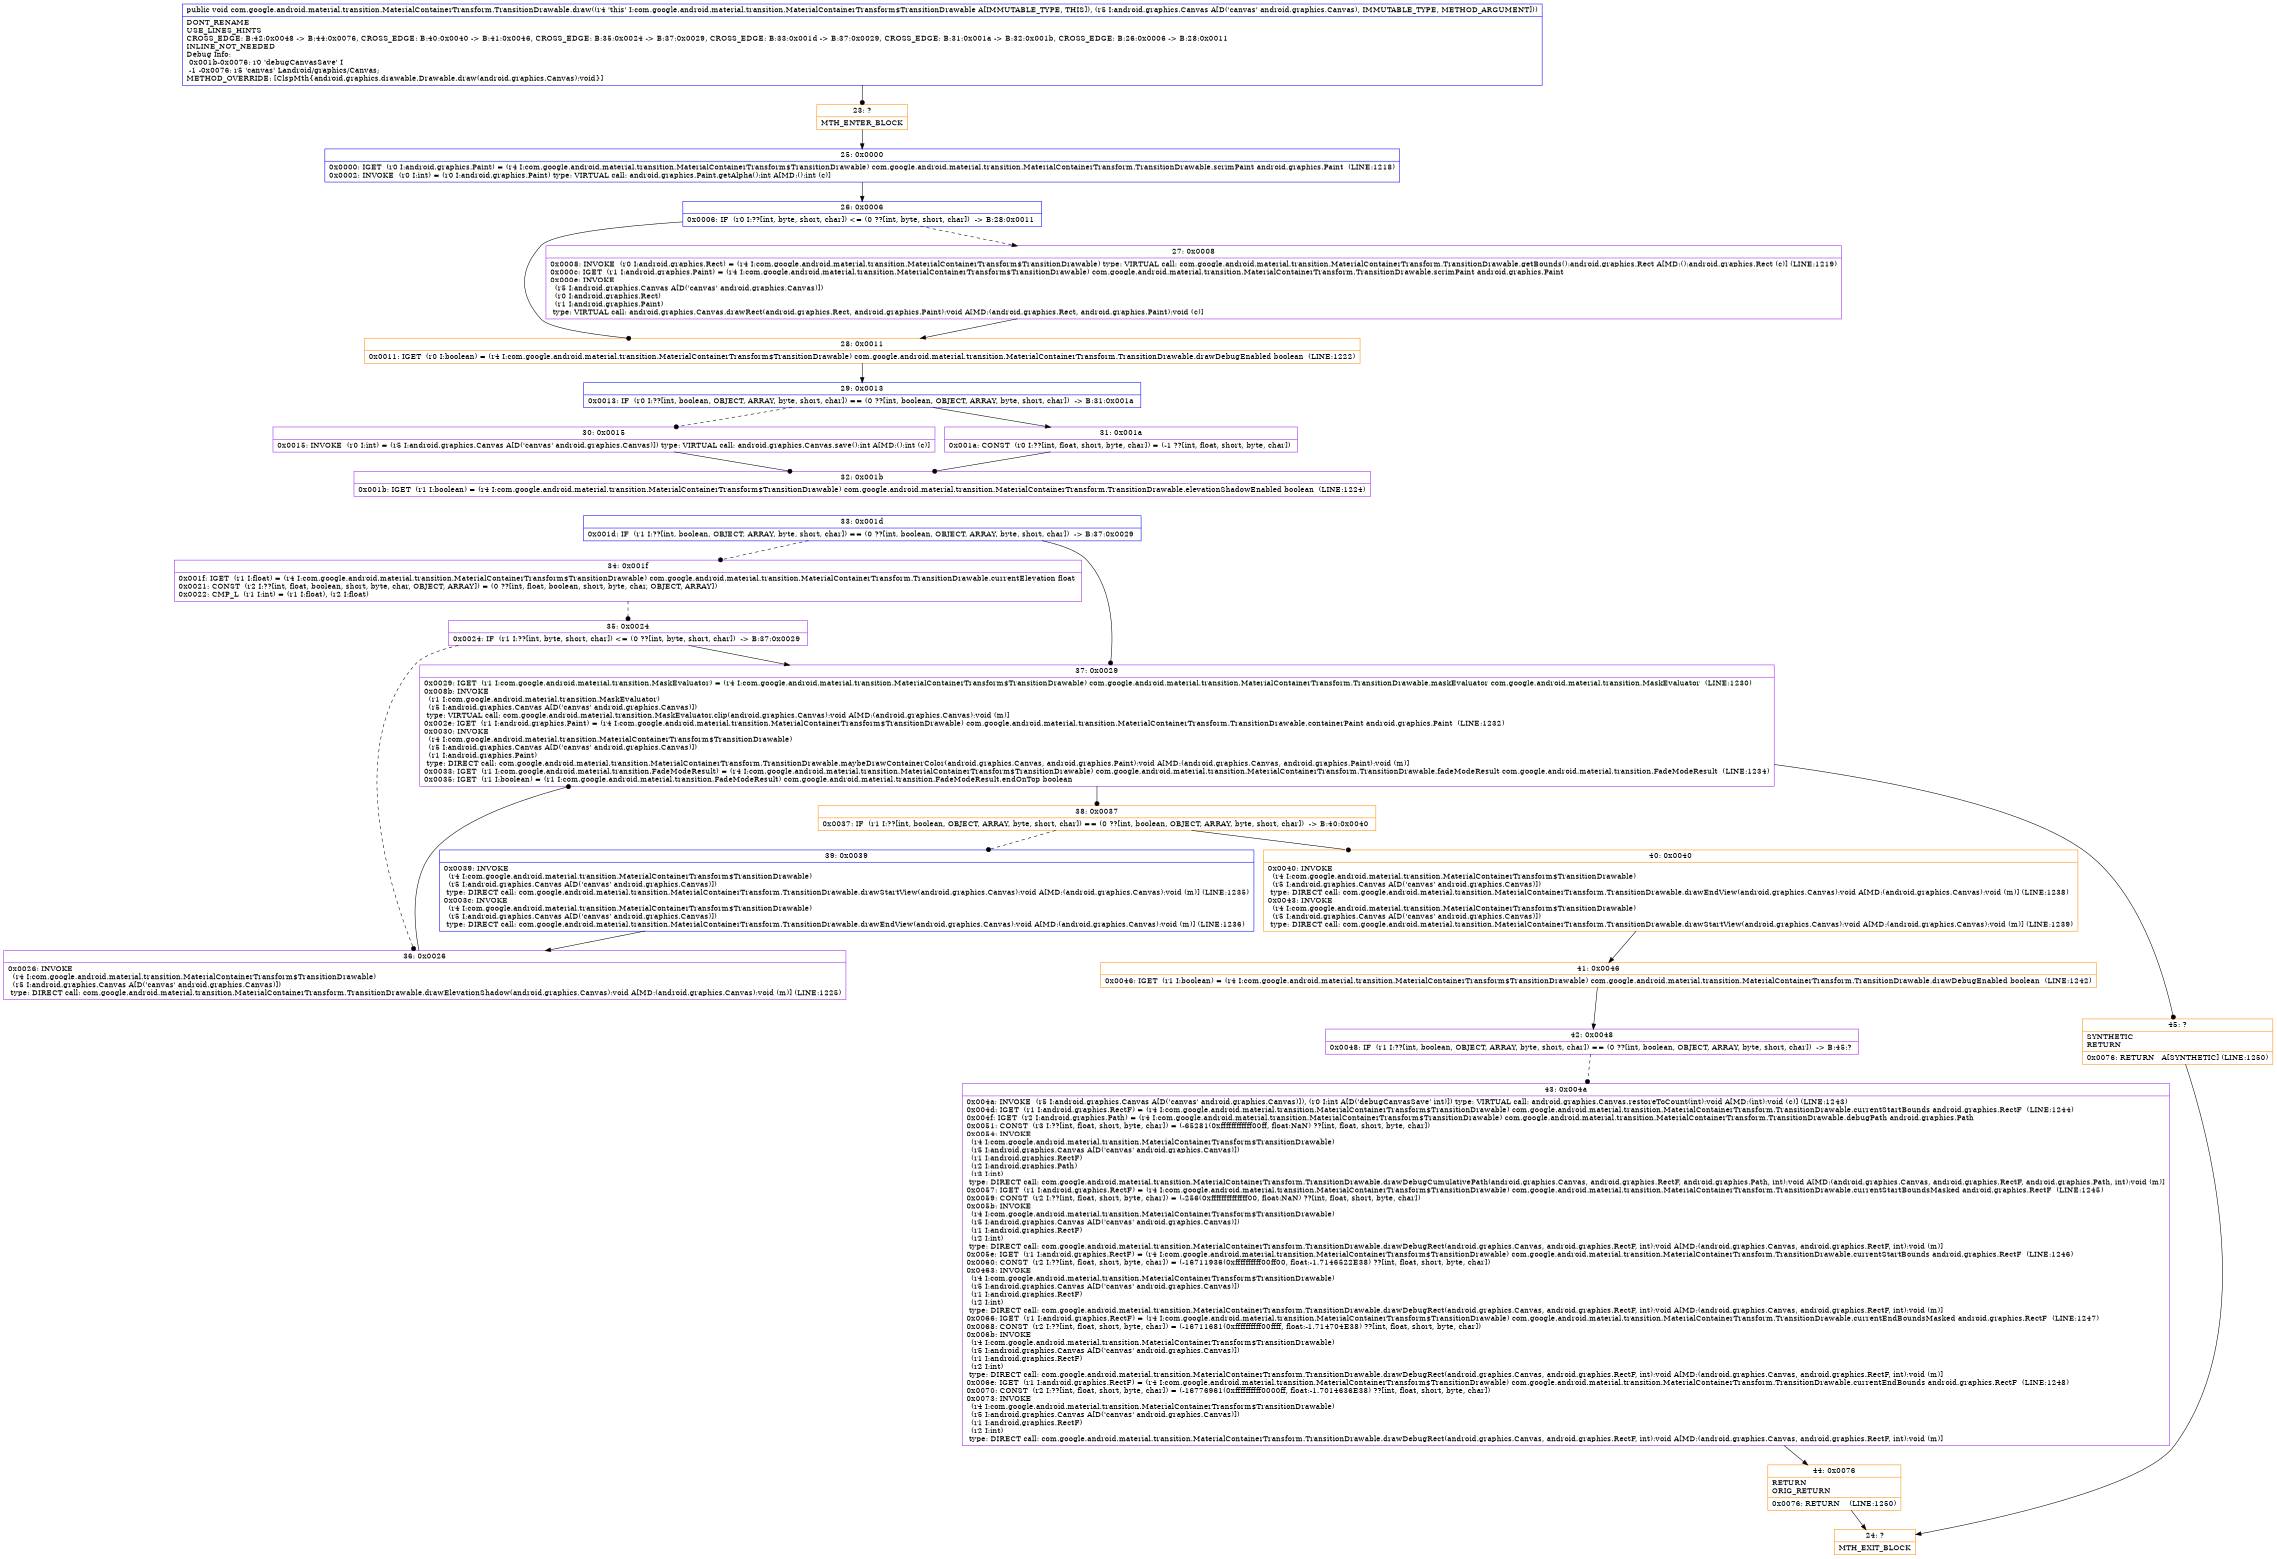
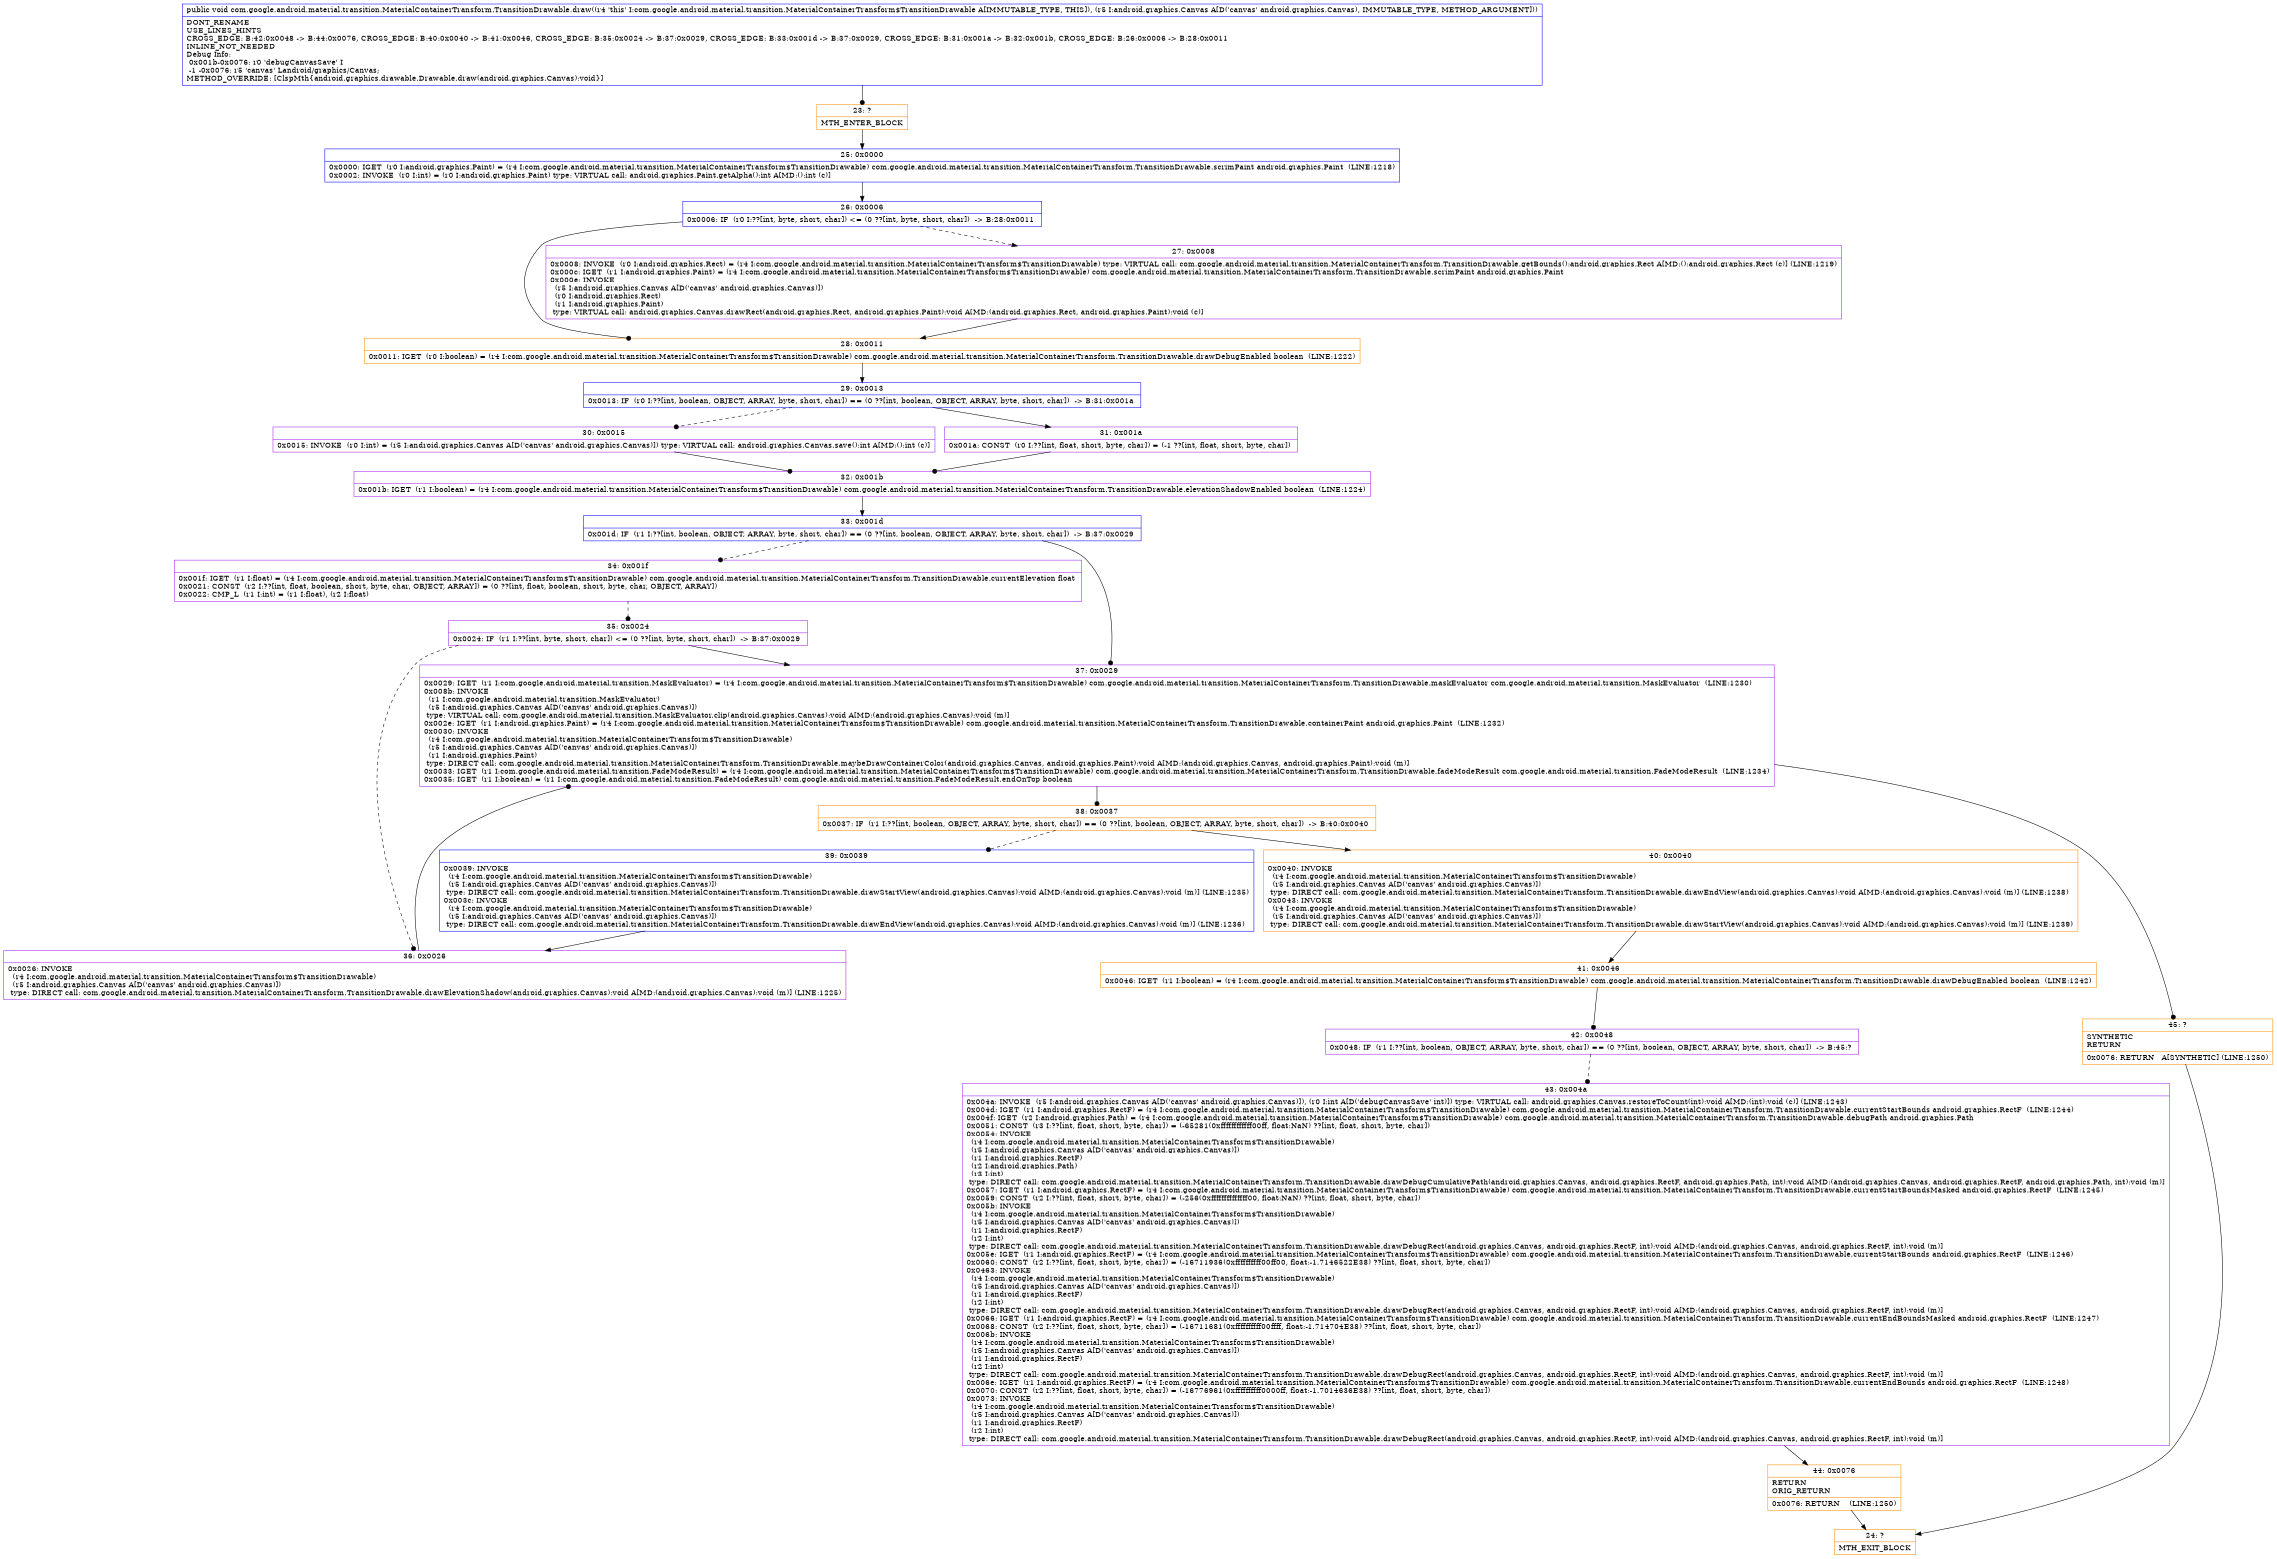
none -> (862, 503)
(1268, 840) -> (1268, 840)
(1596, 1006) -> (1596, 1006)
